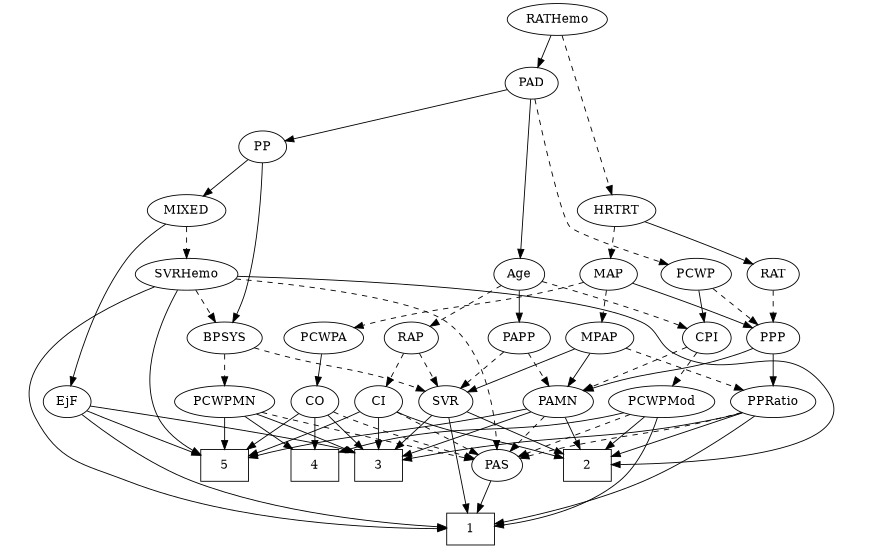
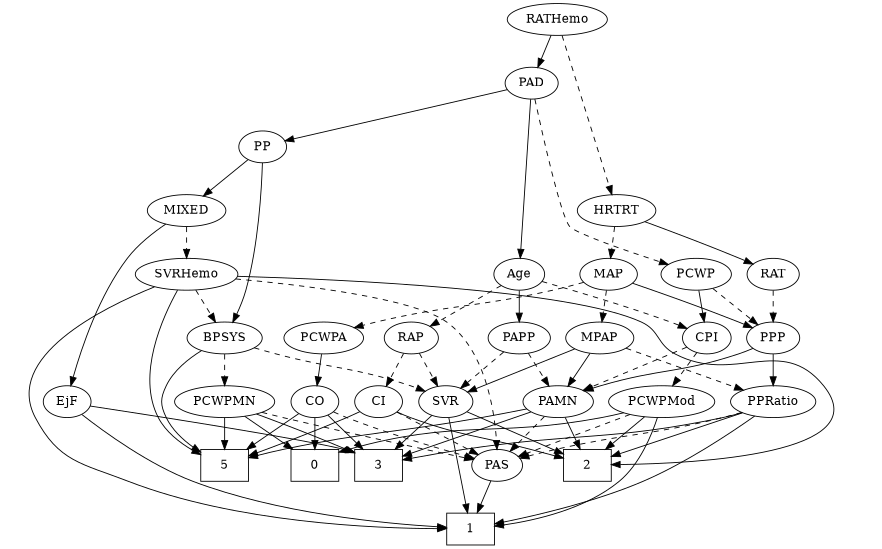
(379, 424) -> none
(139, 432) -> (162, 397)
(315, 465) -> (315, 465)
